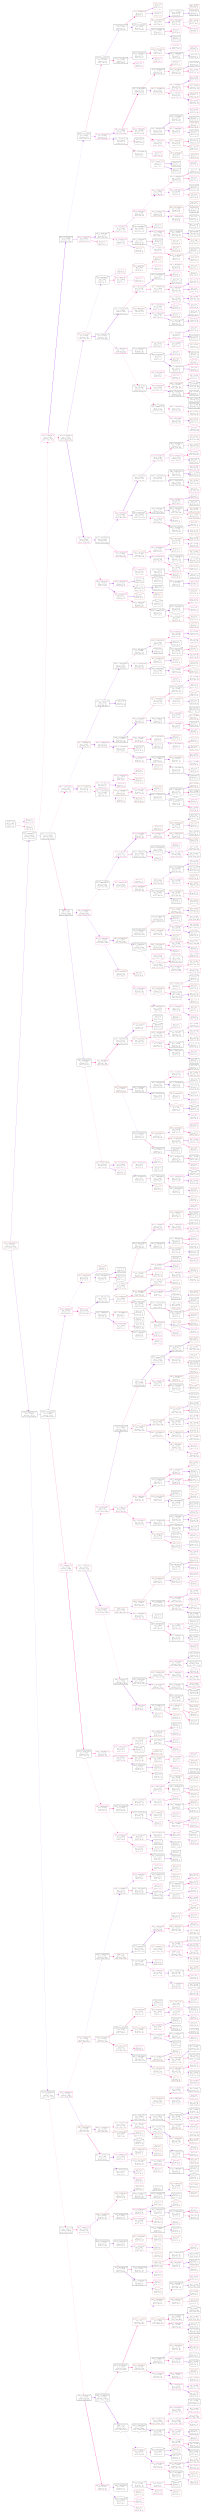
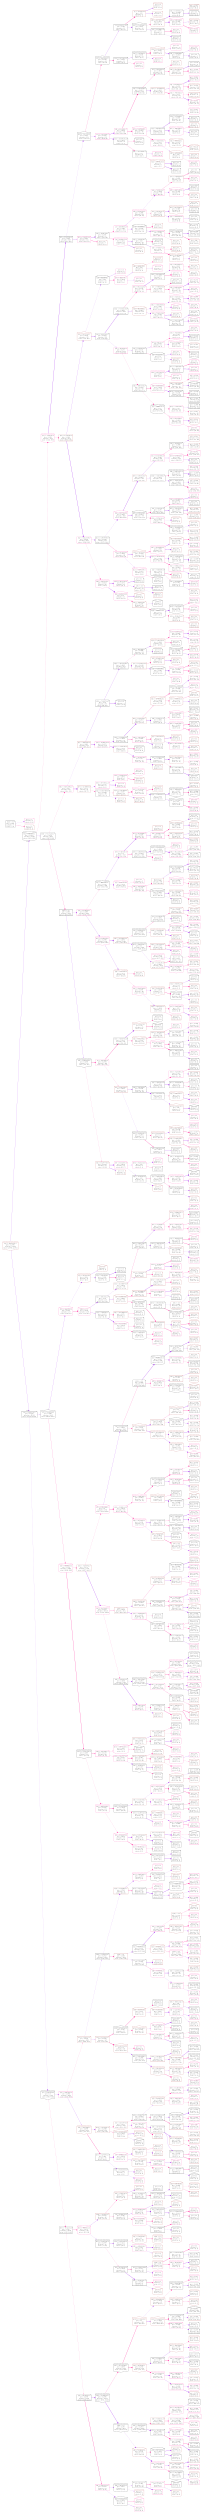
(194, 141) -> none
(166, 363) -> (167, 372)
